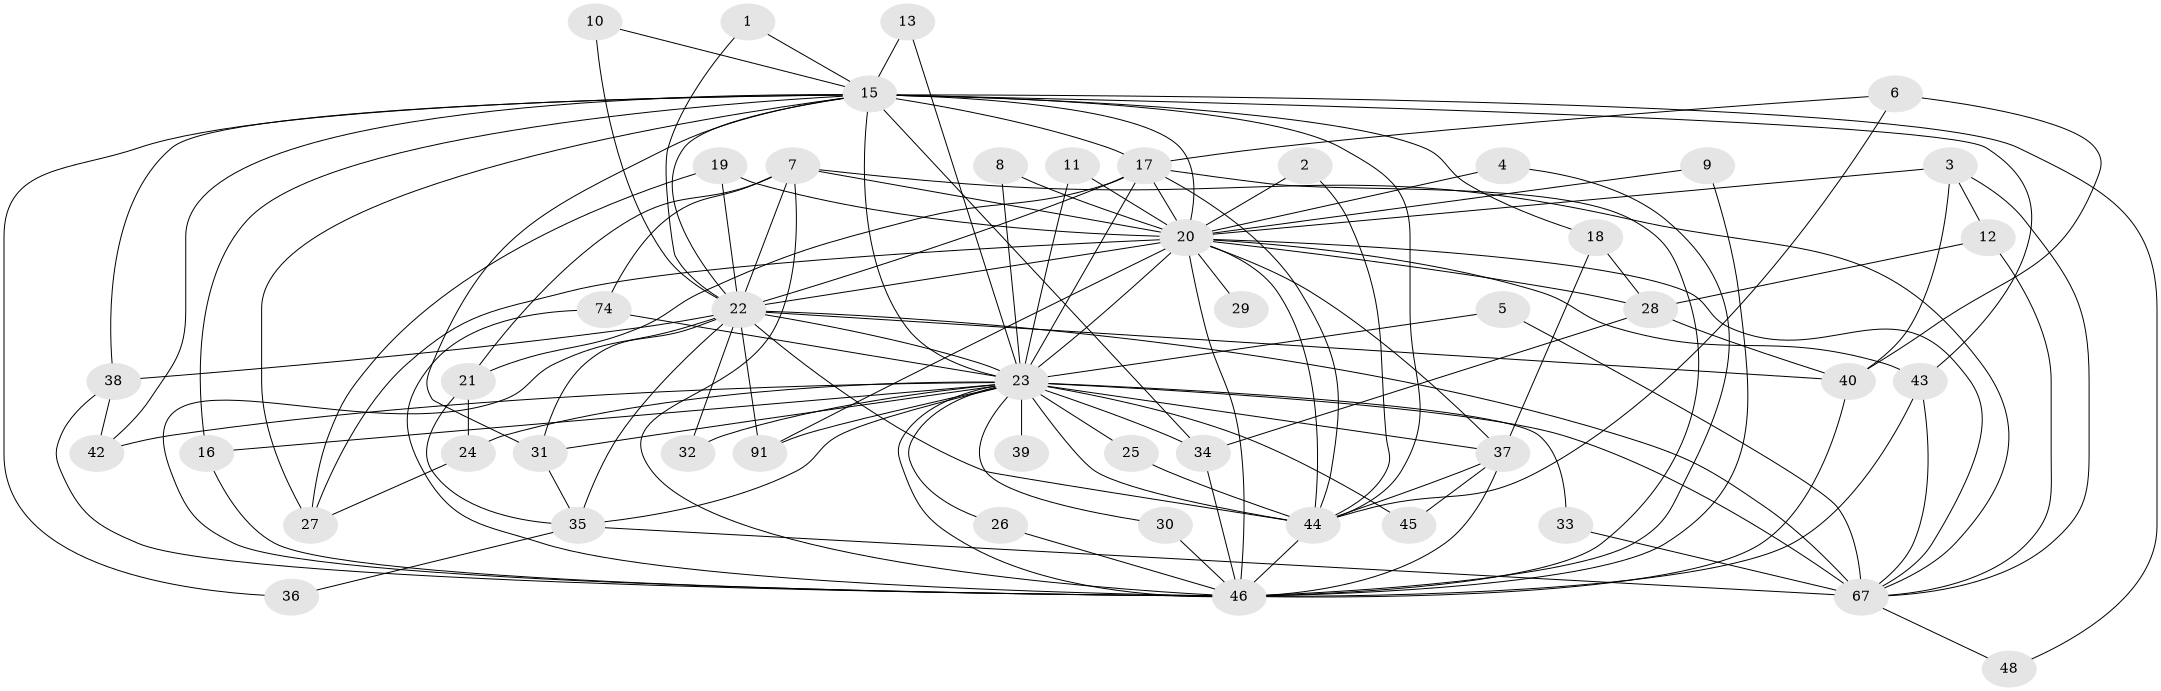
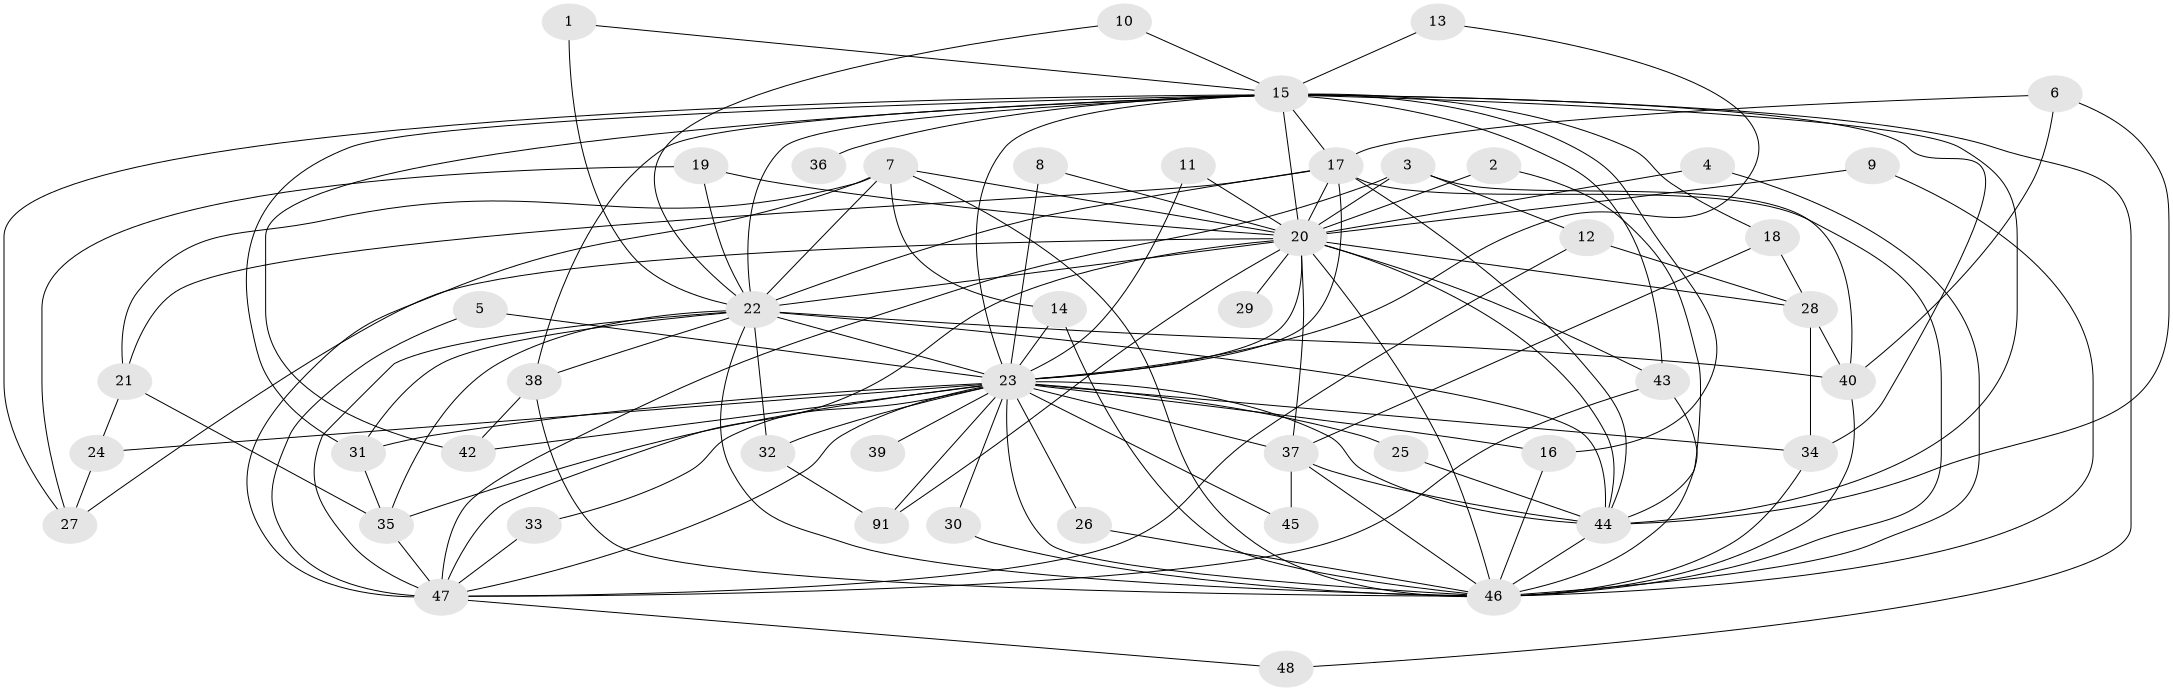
(604, 310) -> (1060, 310)
(749, 381) -> (825, 489)
(435, 561) -> none
(1861, 597) -> (441, 597)
